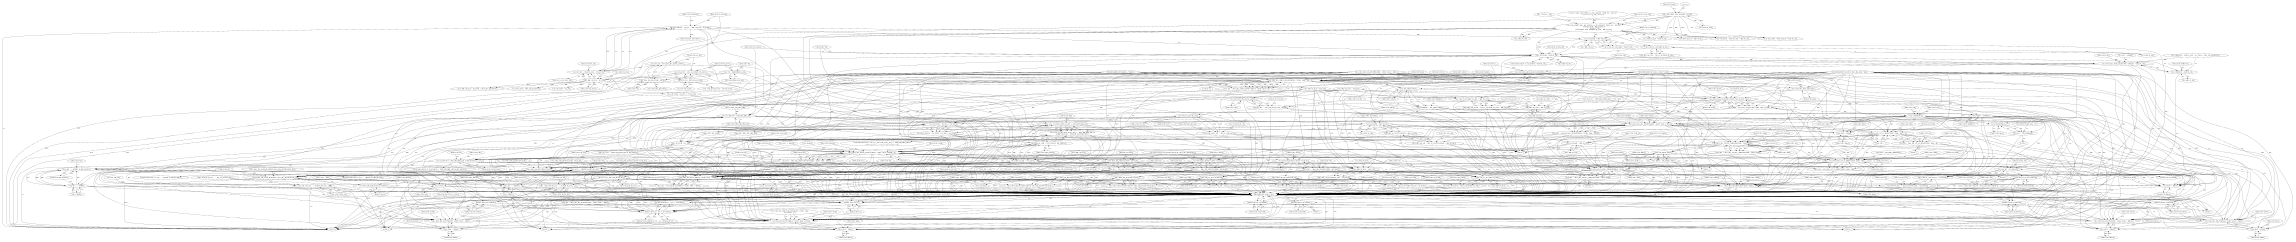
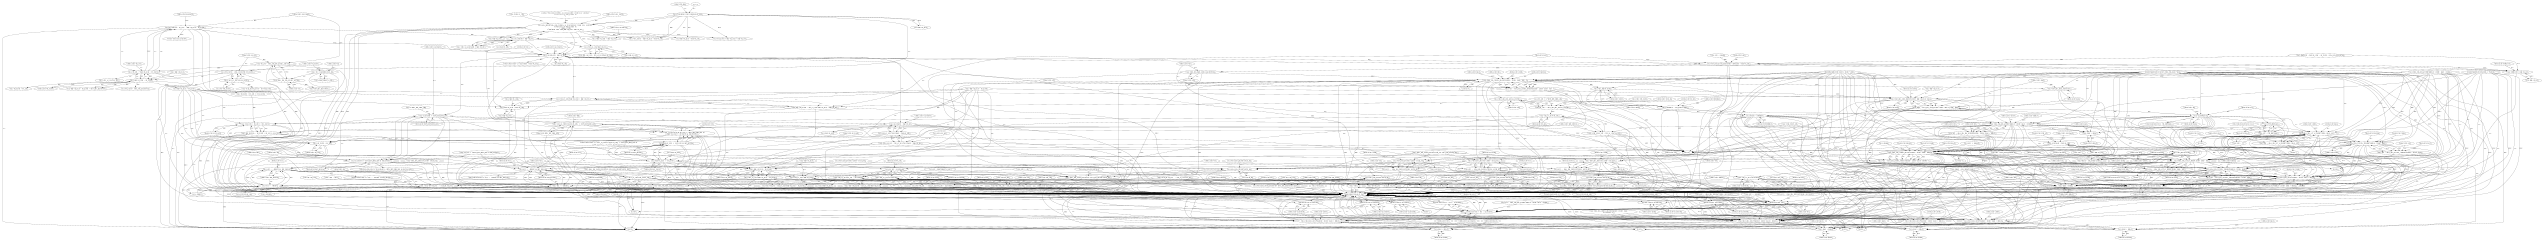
none -> (2160, 124)
